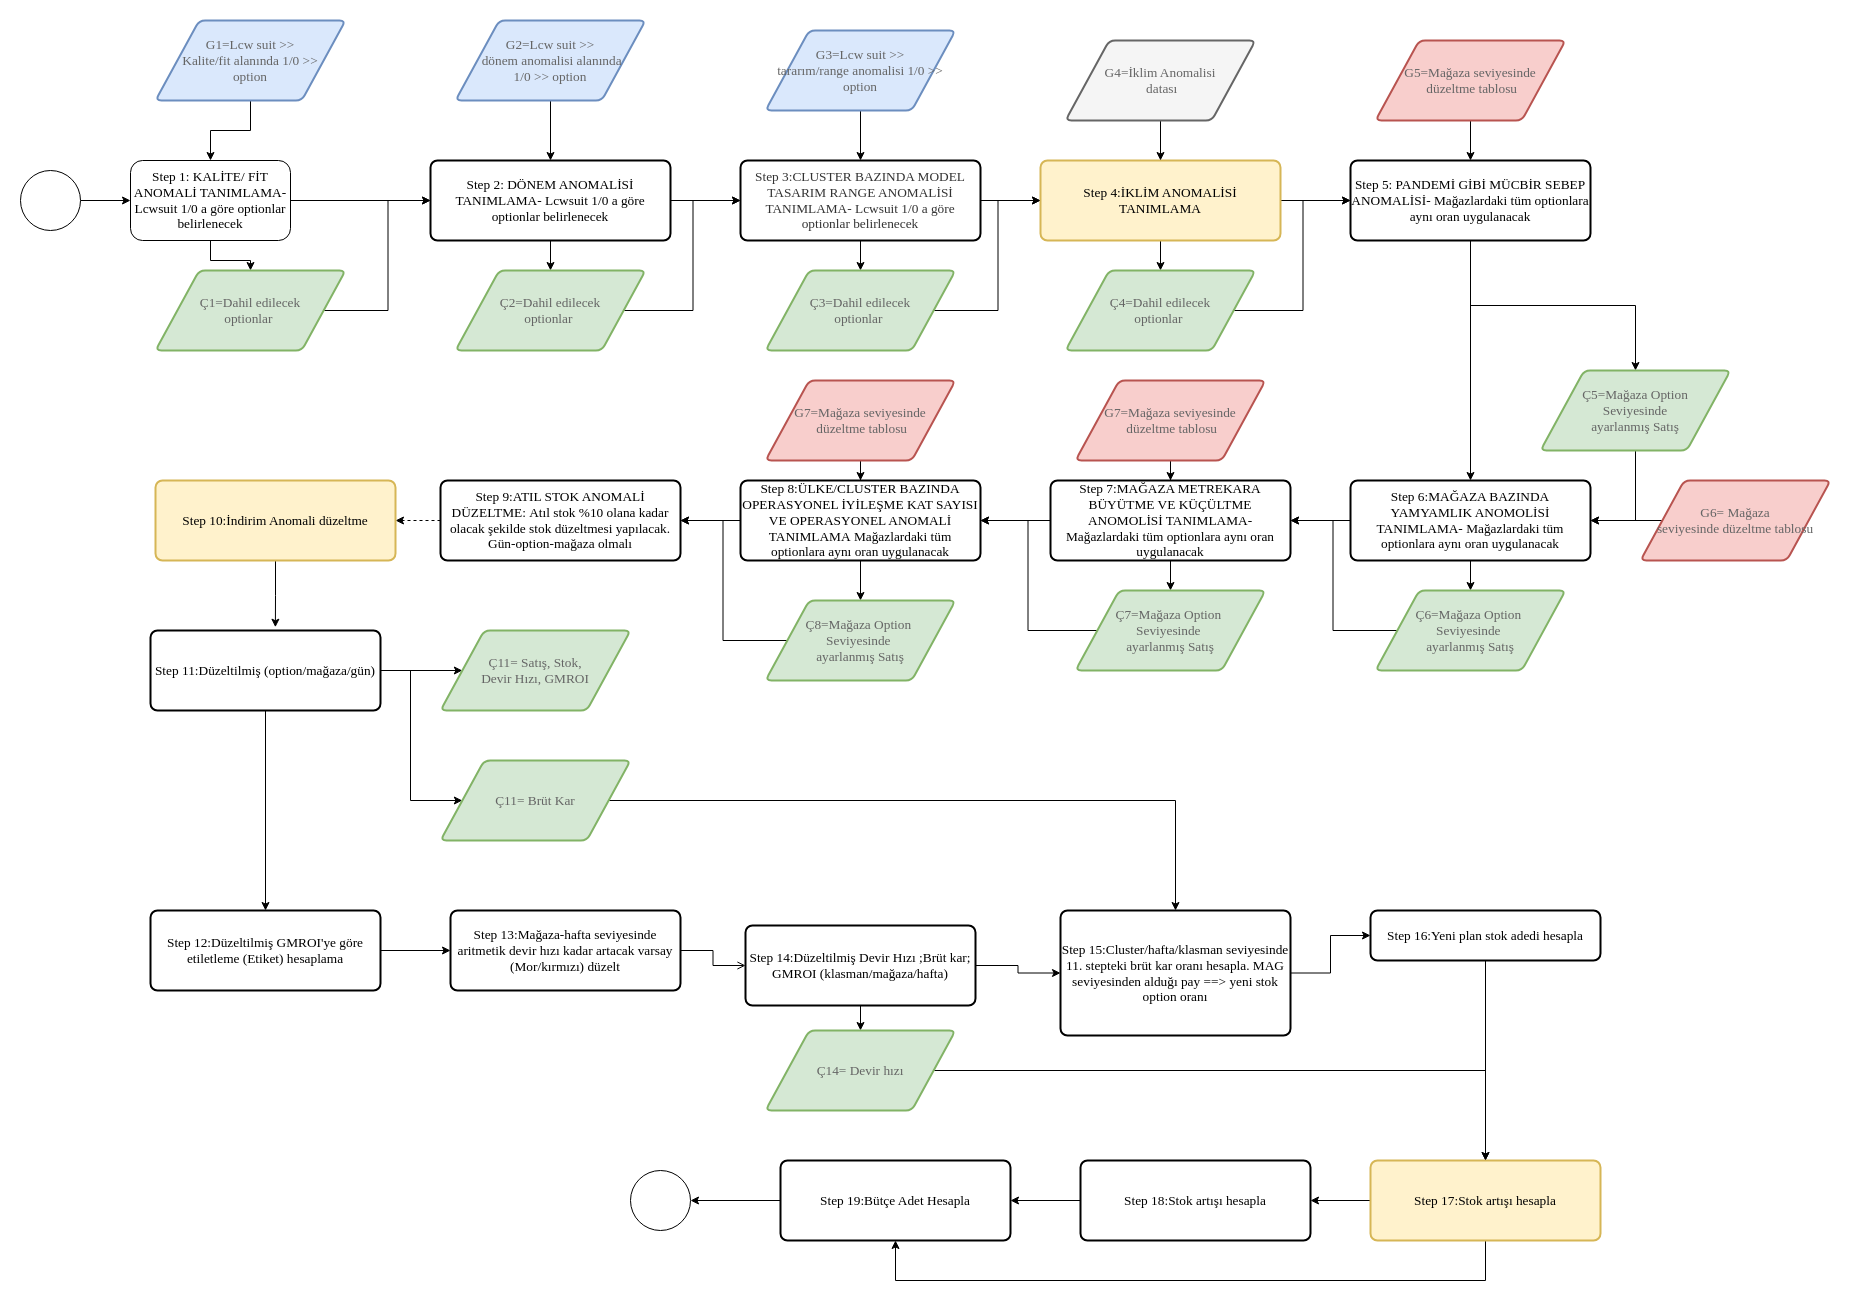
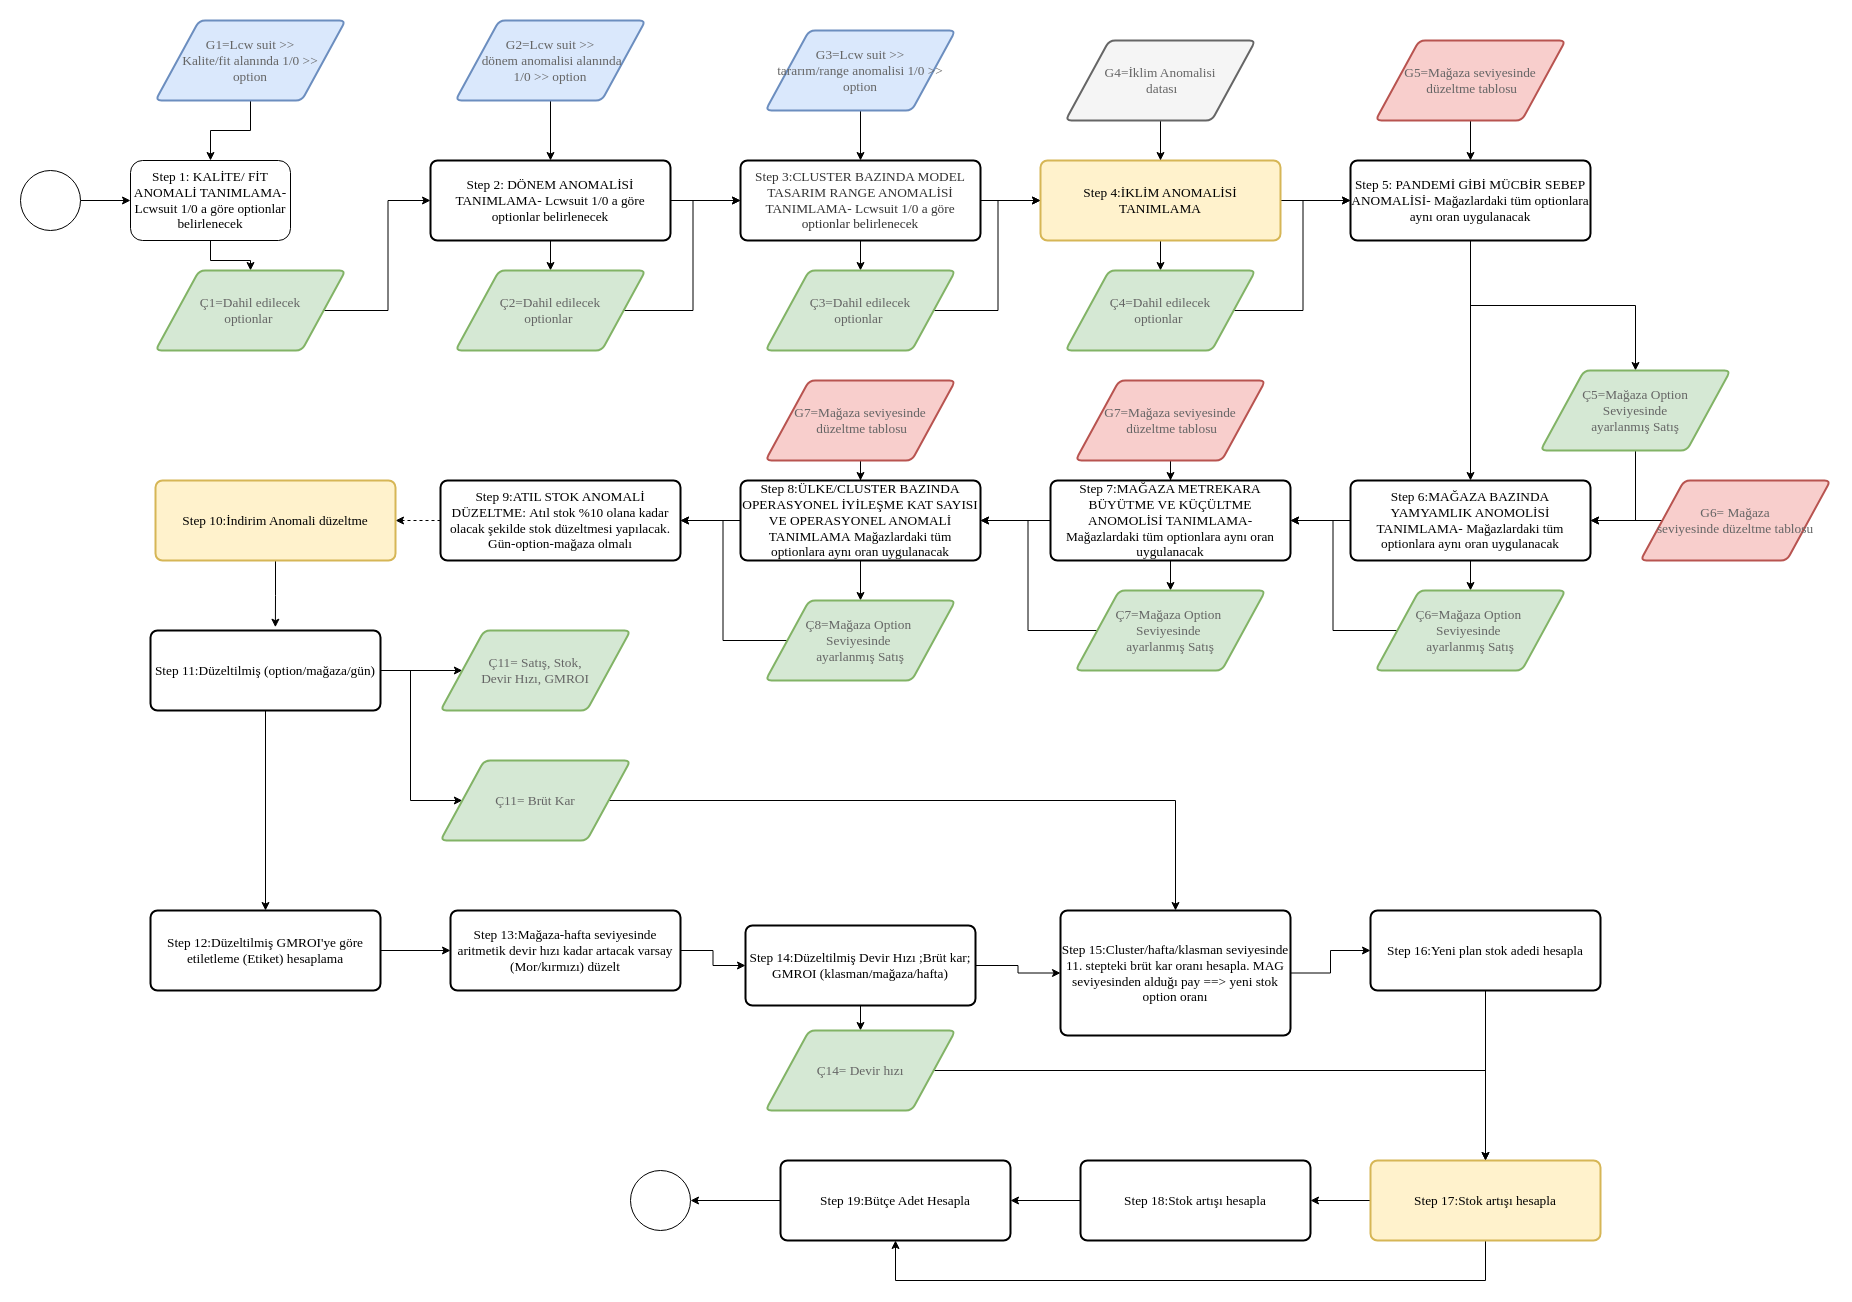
(338, 201) -> none
(1486, 936) -> (1486, 951)
(738, 966) -> (737, 966)
